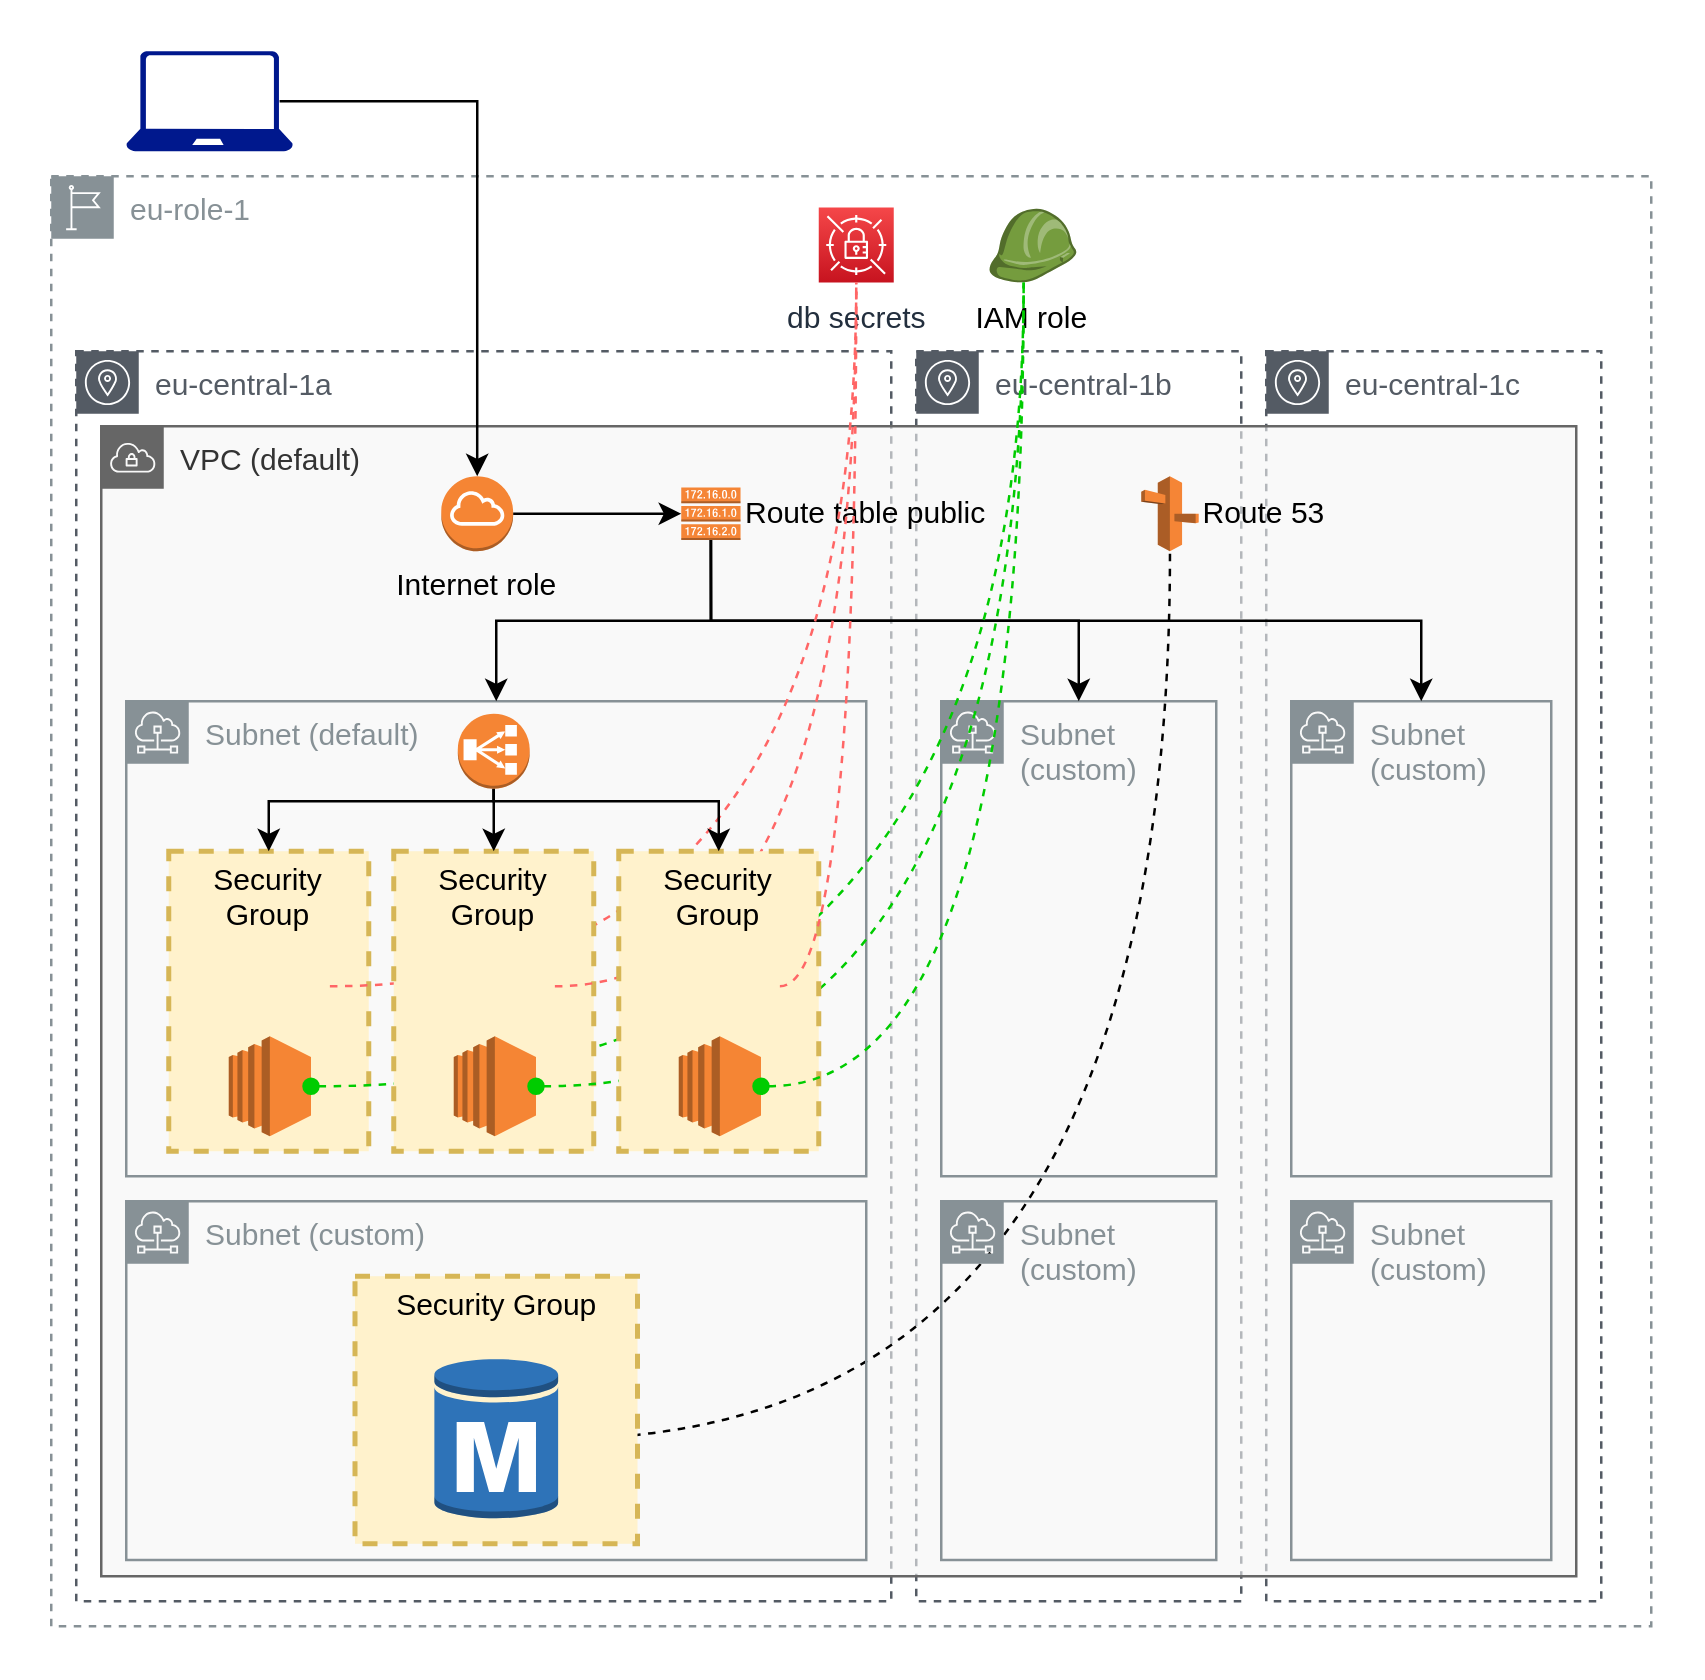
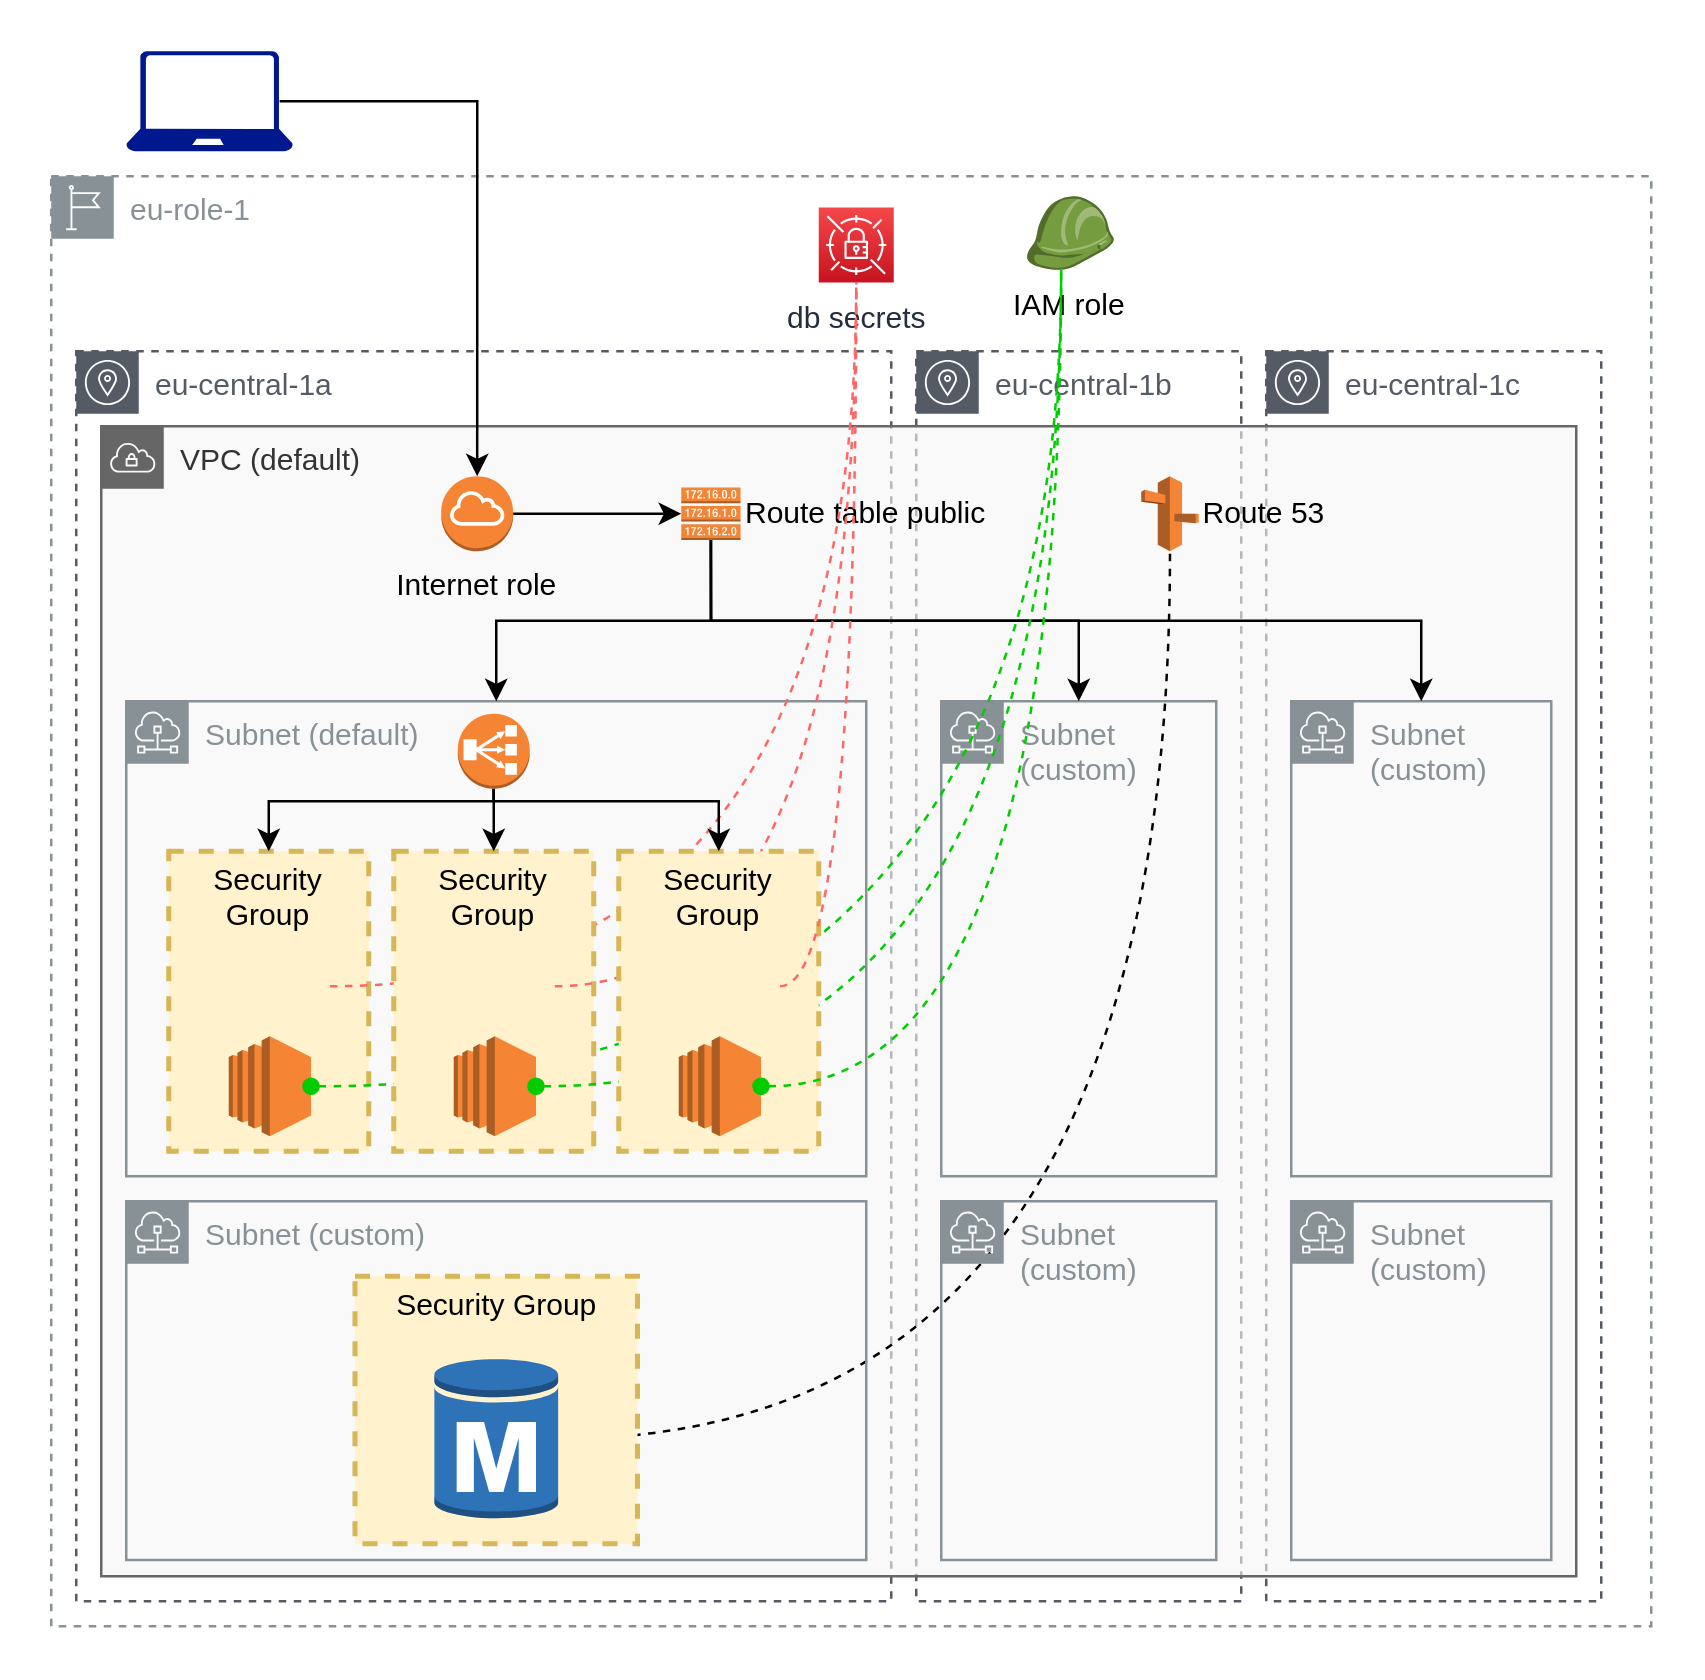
(1032, 246) -> (1070, 233)
